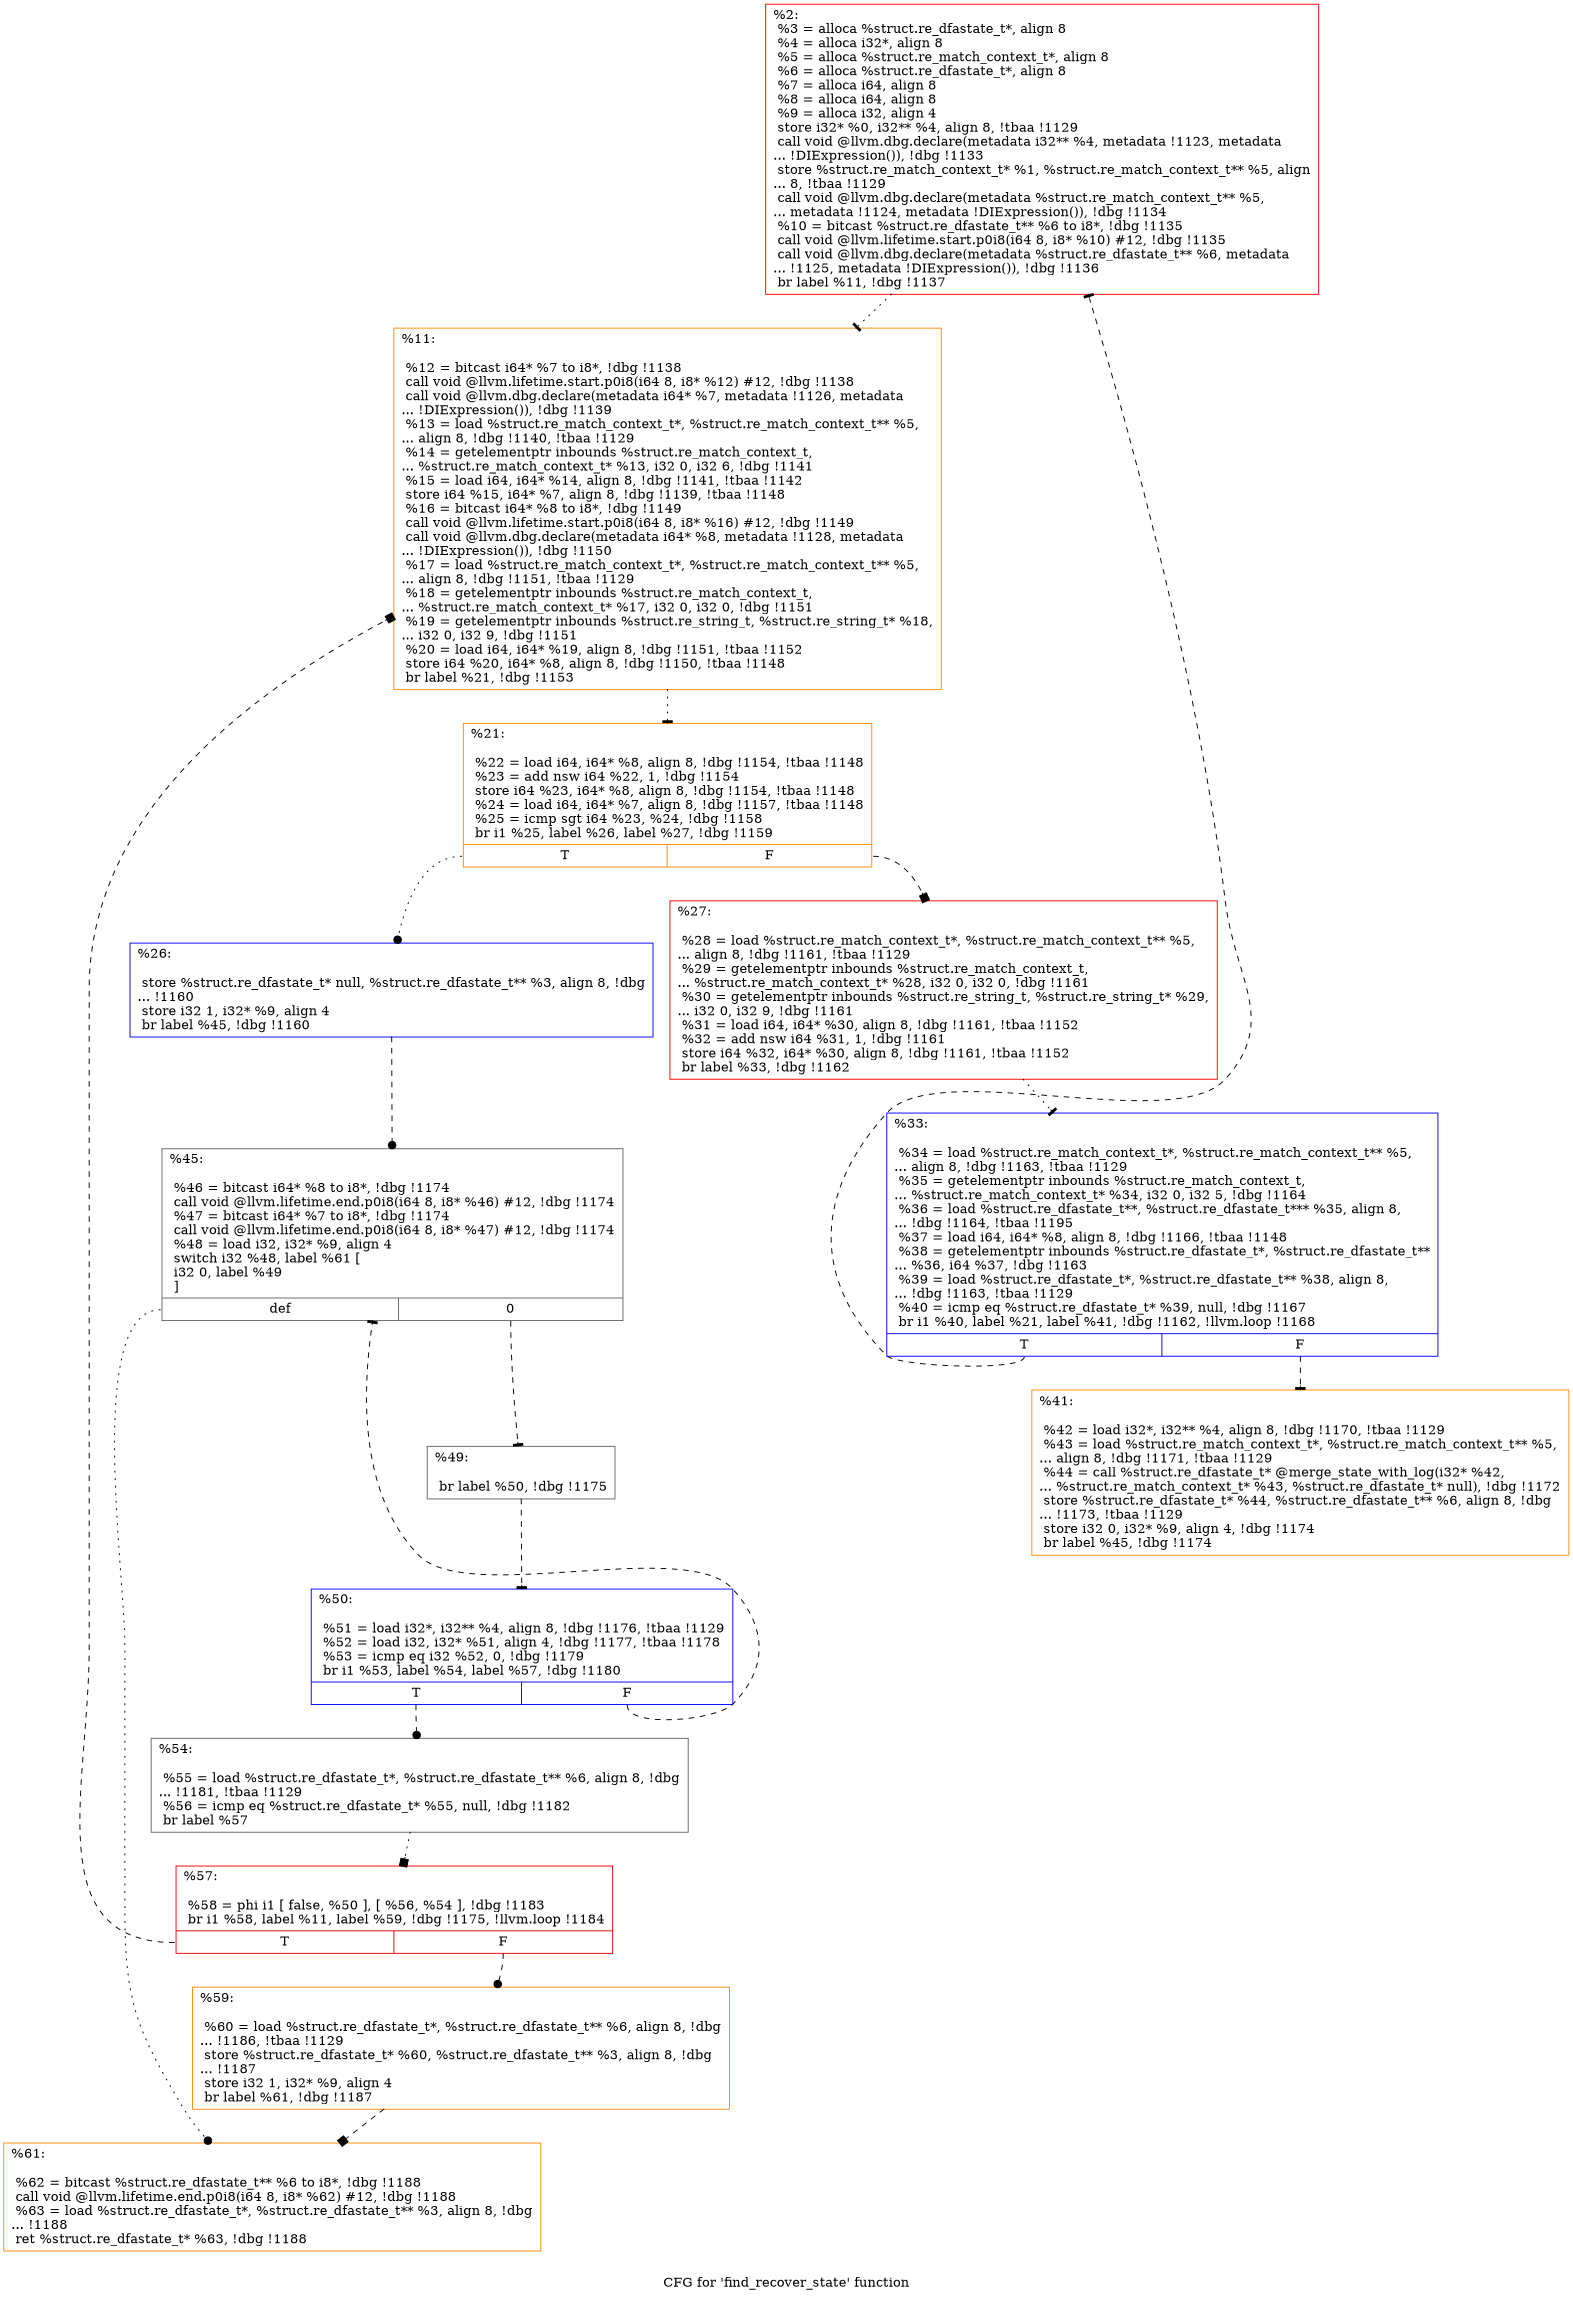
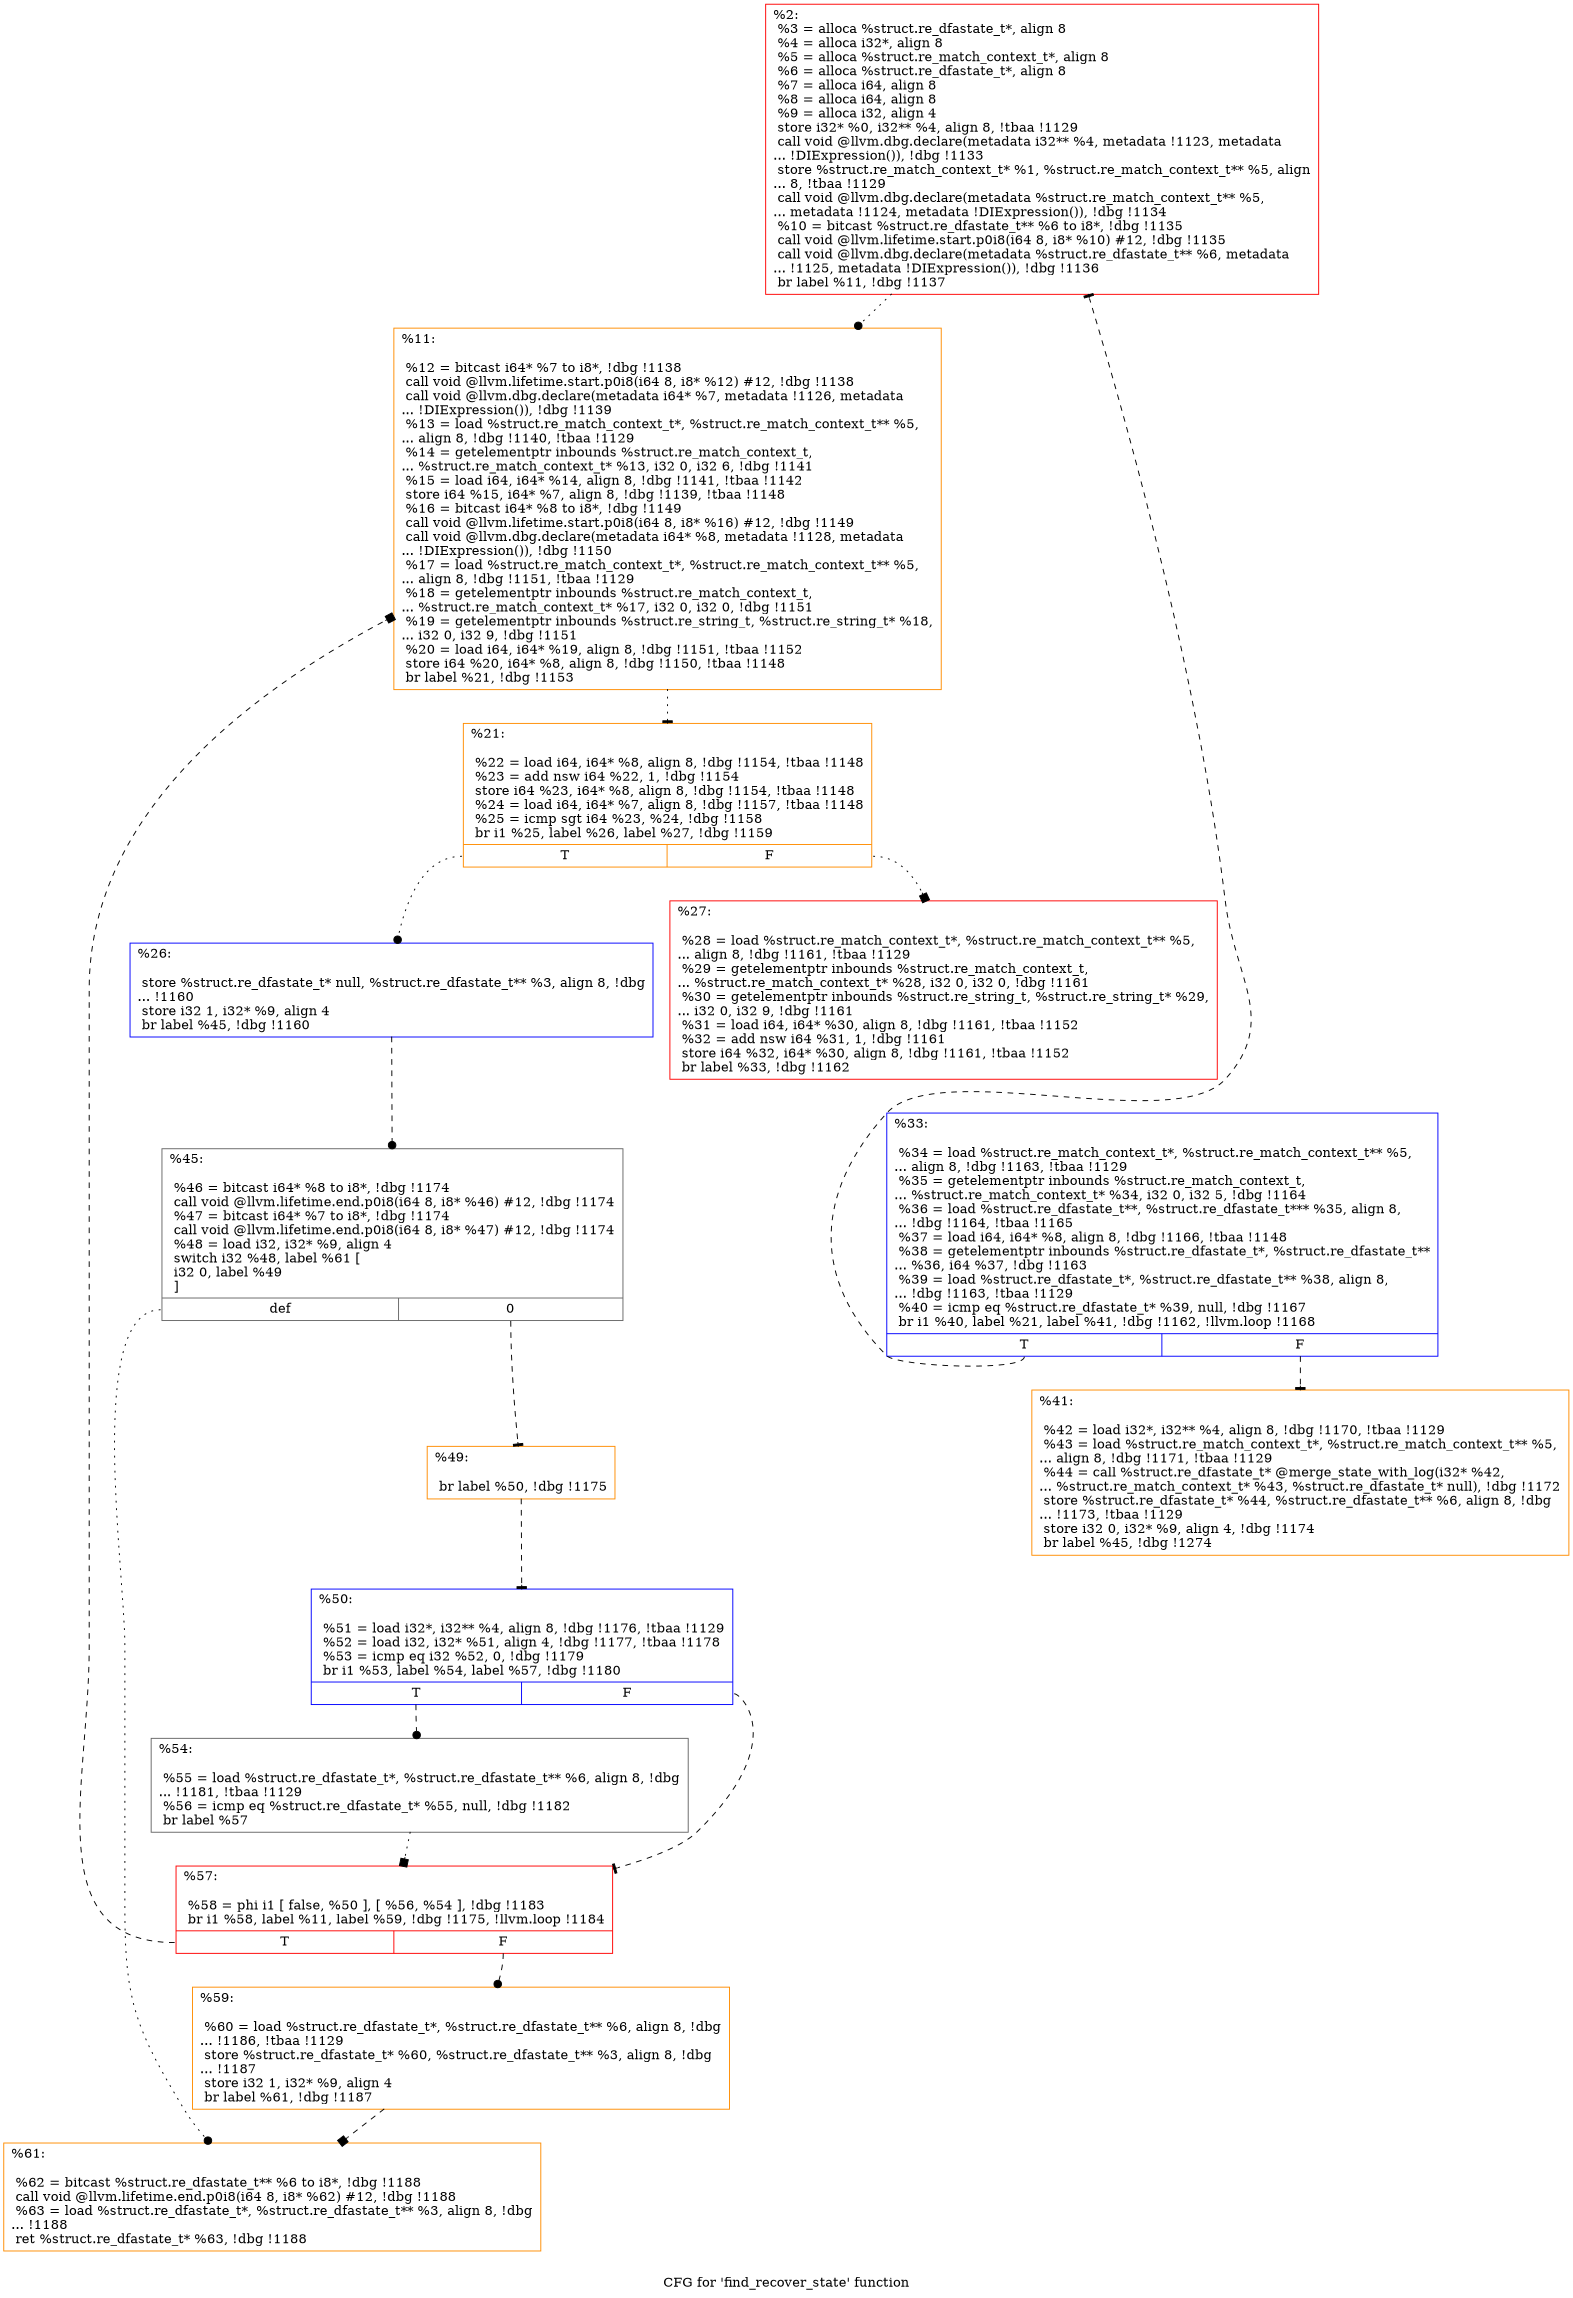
(875, 310) -> (875, 310)
(903, 867) -> (903, 867)
(1031, 1088) -> none
(984, 1223) -> (984, 1223)
(521, 1473) -> (521, 1473)
(1126, 1543) -> (1126, 1543)
(576, 1571) -> (722, 1804)
